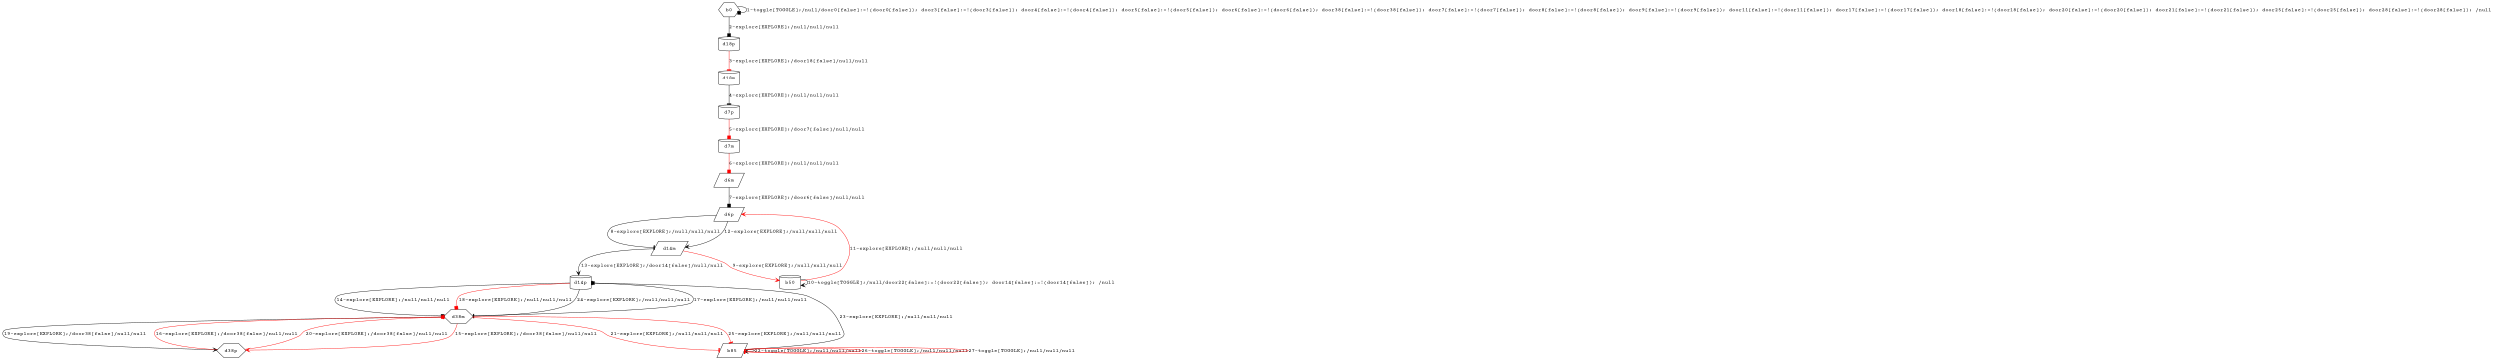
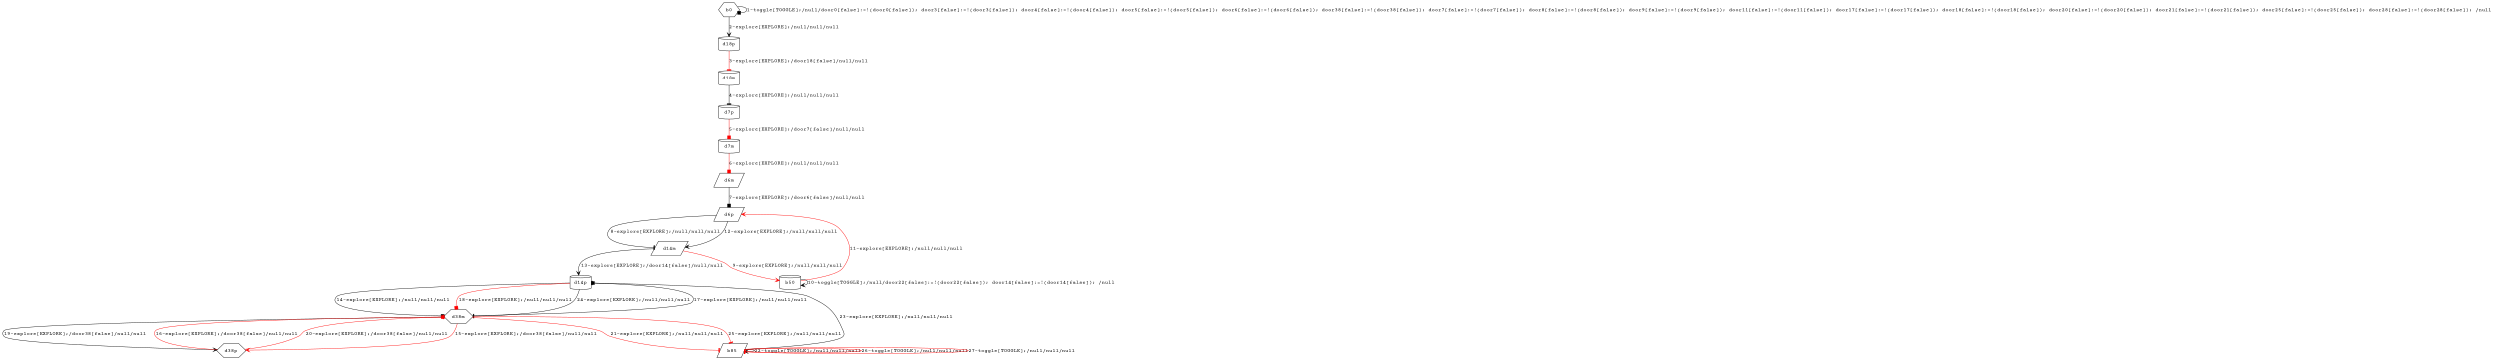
(729, 25) -> (729, 25)
